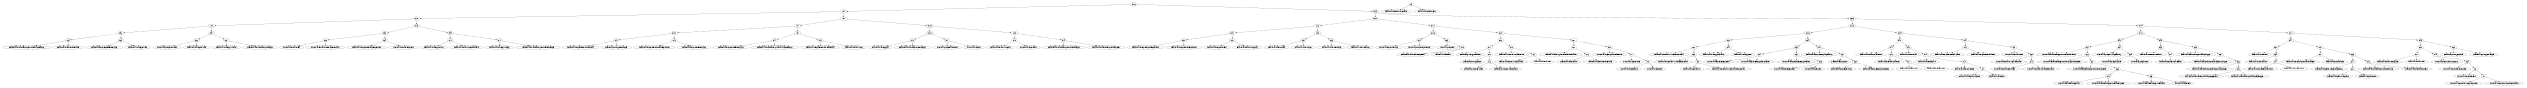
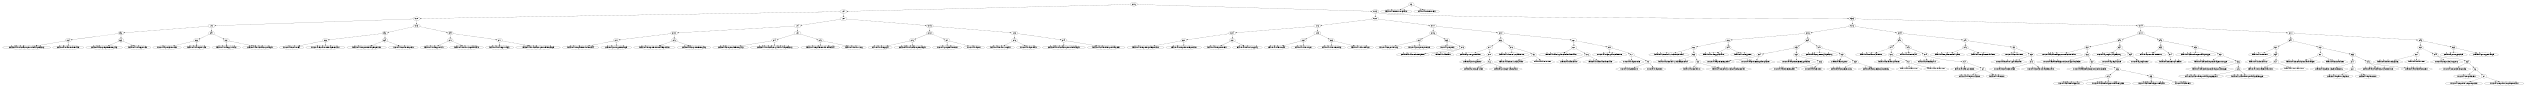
(2151, 55) -> (2151, 55)
